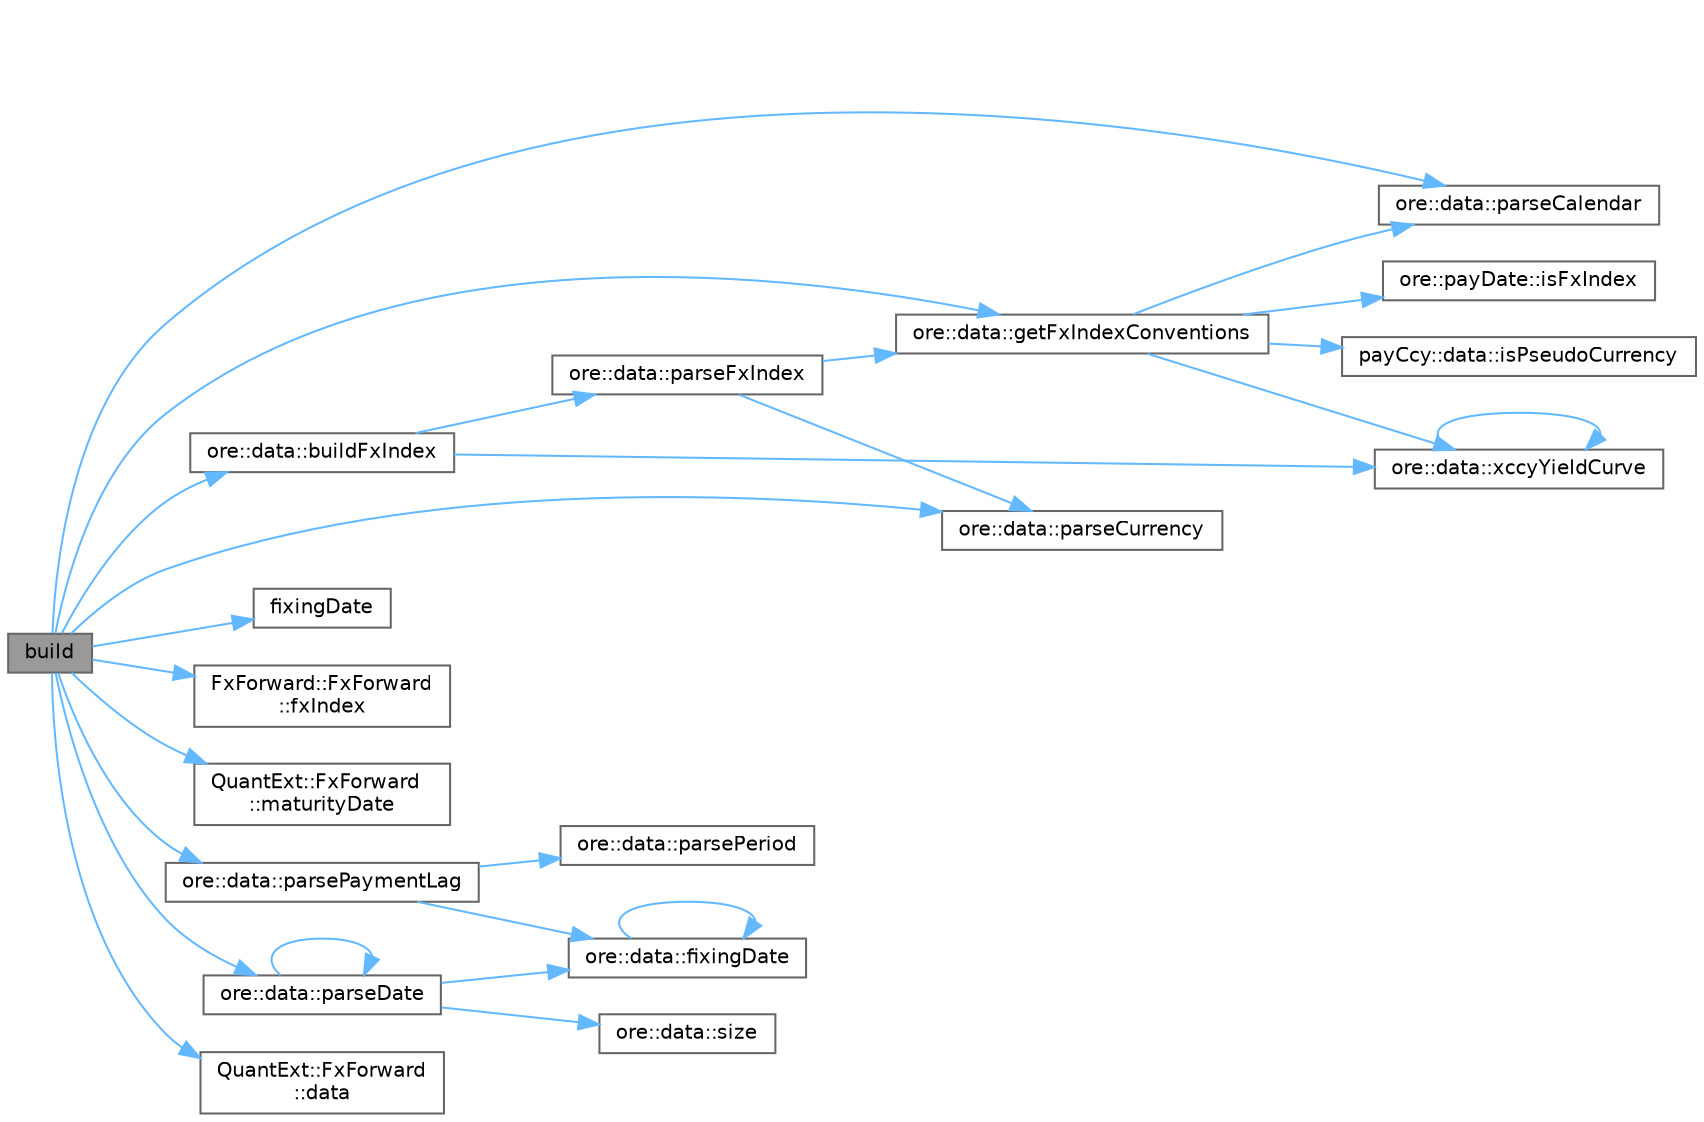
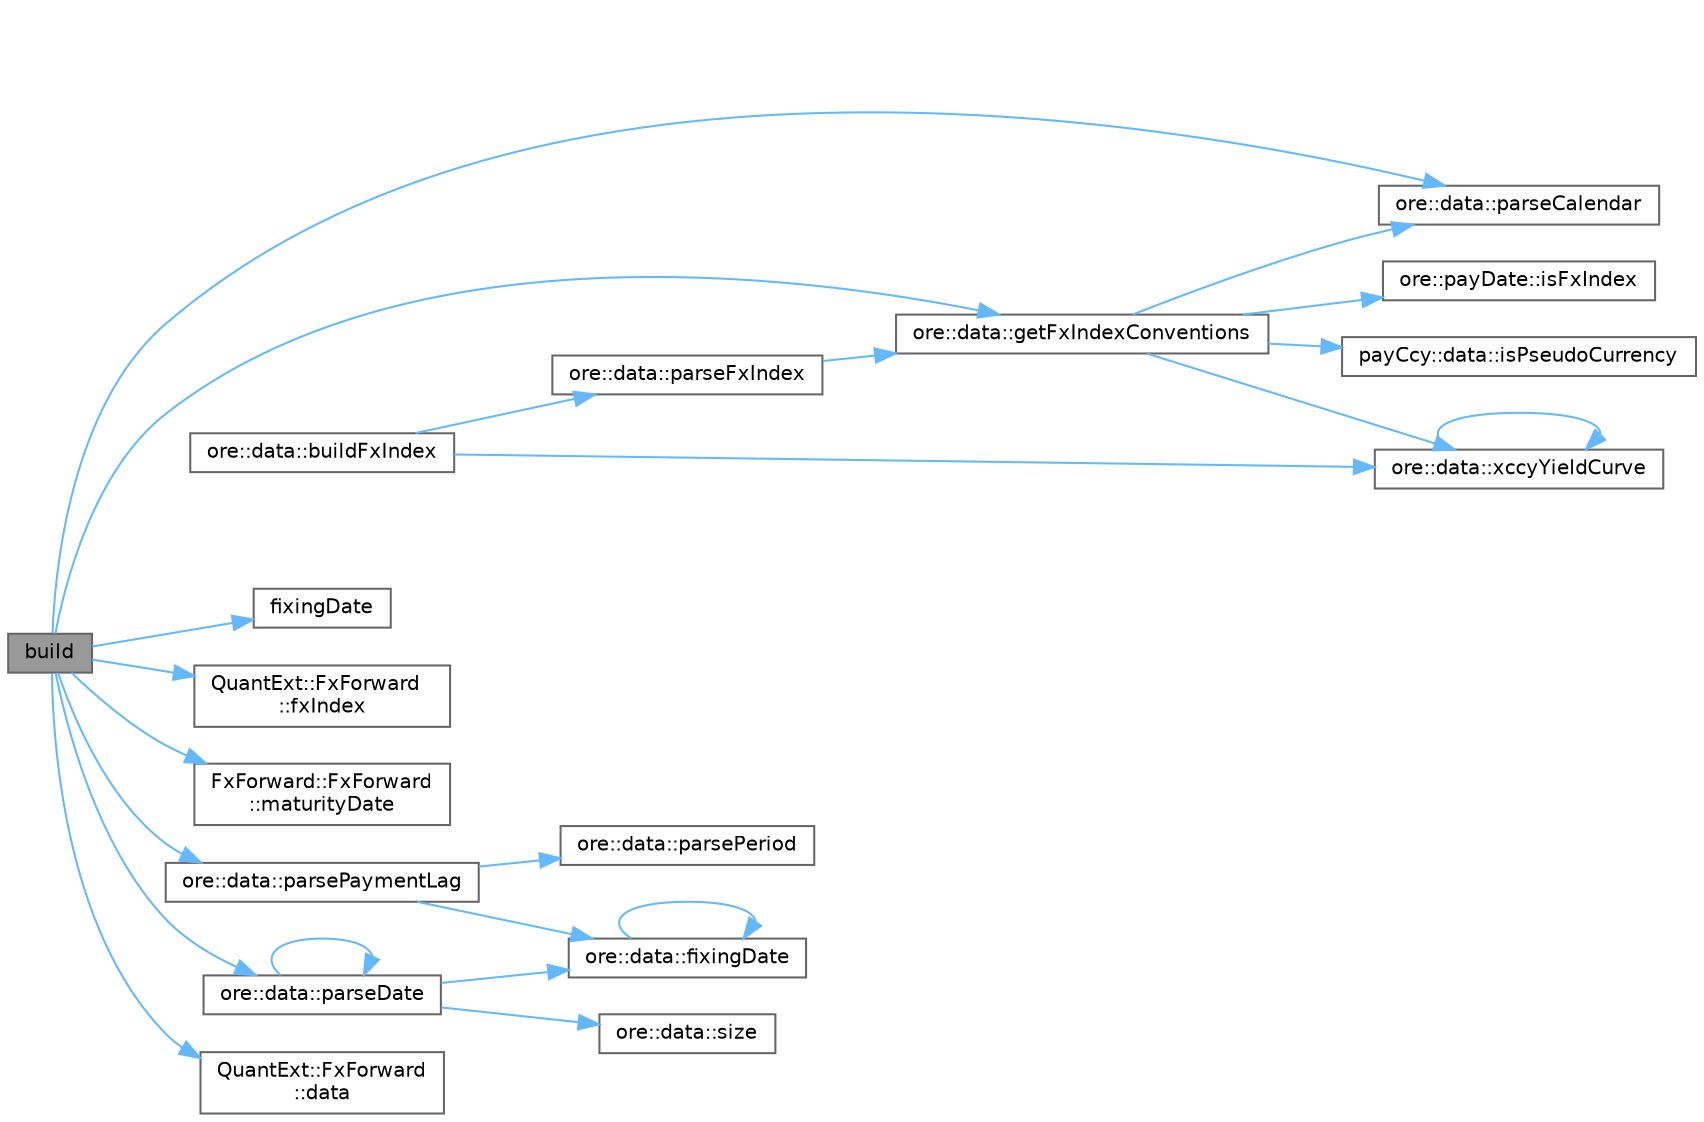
(1082, 530) -> none
(121, 544) -> none
(322, 696) -> (322, 696)
(322, 794) -> (322, 794)
